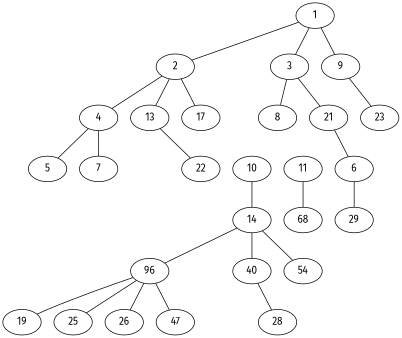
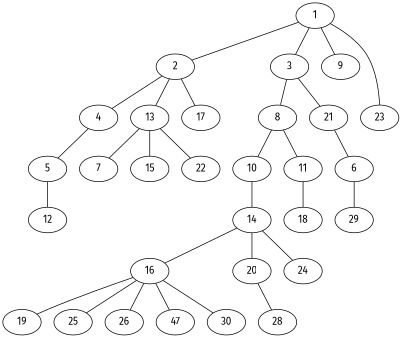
(360, 92) -> (368, 56)
(99, 143) -> (124, 143)
none -> (265, 143)
none -> (290, 143)
none -> (150, 169)
none -> (48, 220)
(303, 220) -> (303, 220)
(150, 271) -> (150, 271)
(252, 271) -> (252, 271)
(303, 271) -> (303, 271)
none -> (226, 322)
